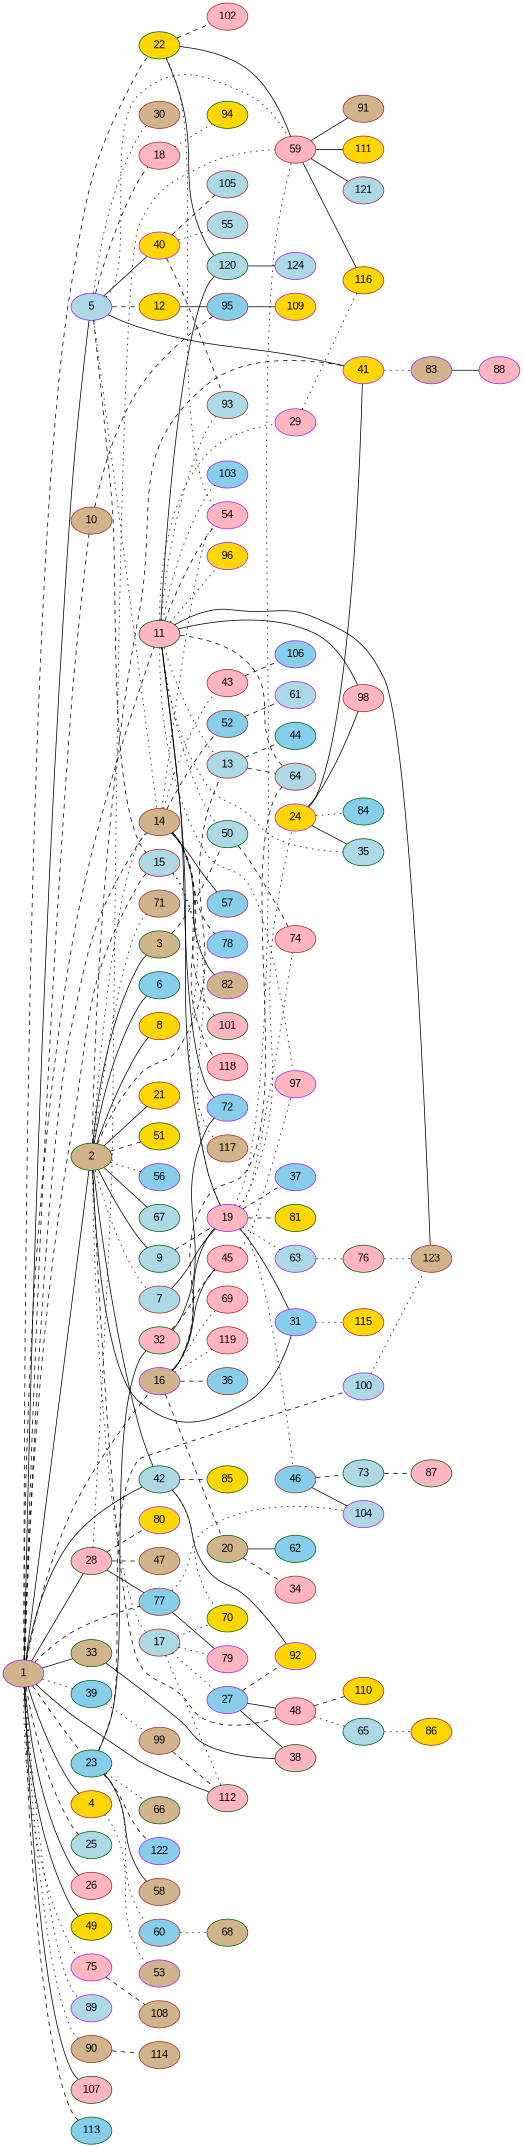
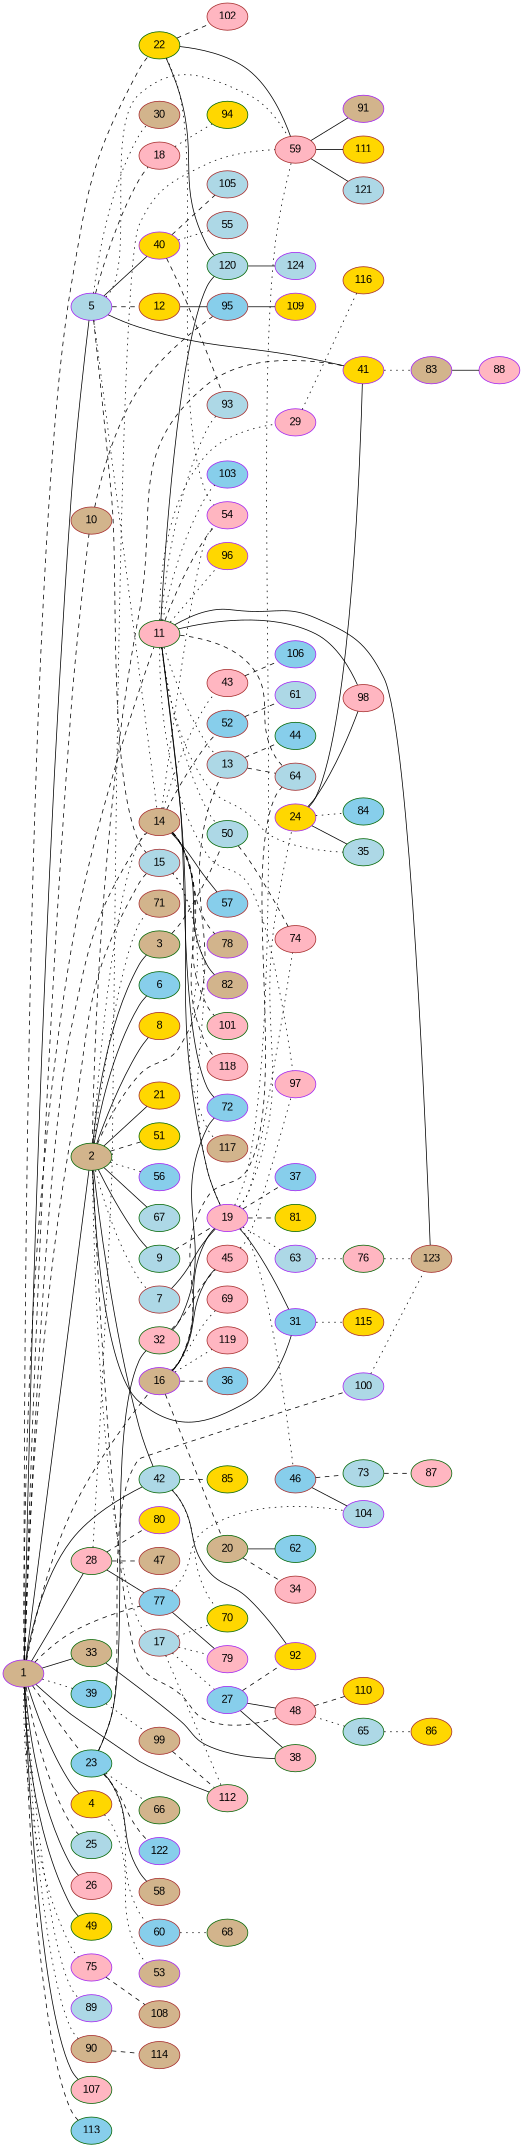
(363, 109) -> (363, 109)
(329, 215) -> none
(227, 944) -> (227, 944)
